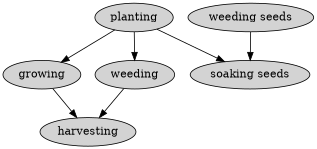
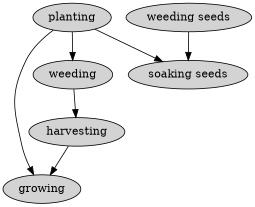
(62, 100) -> (62, 157)
